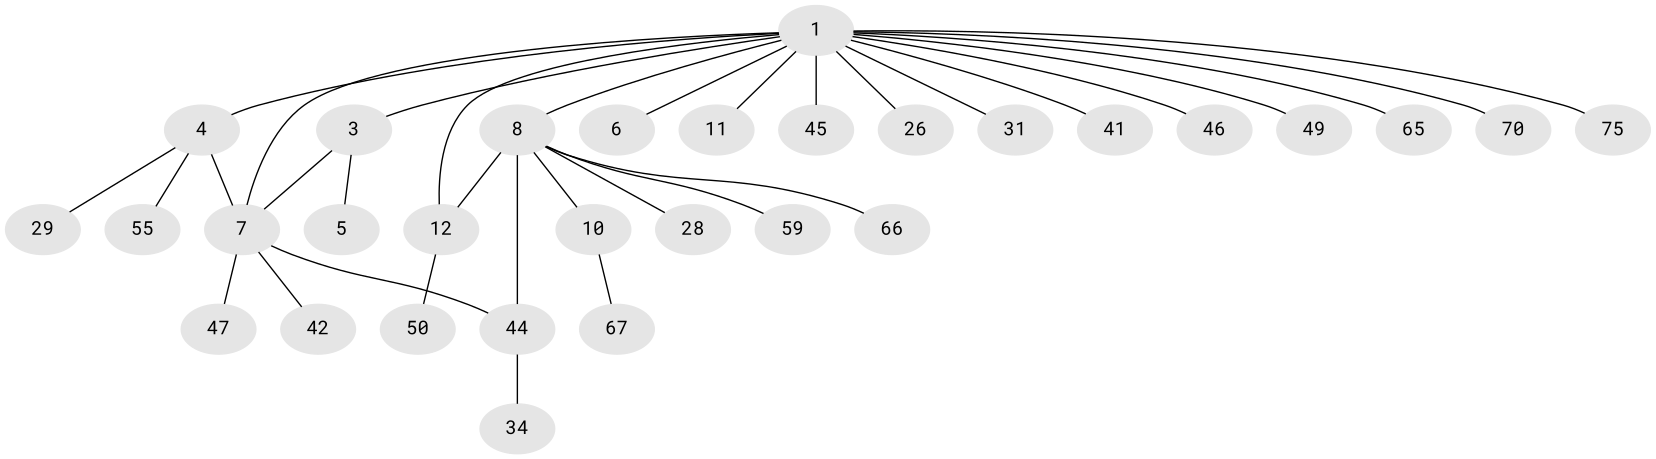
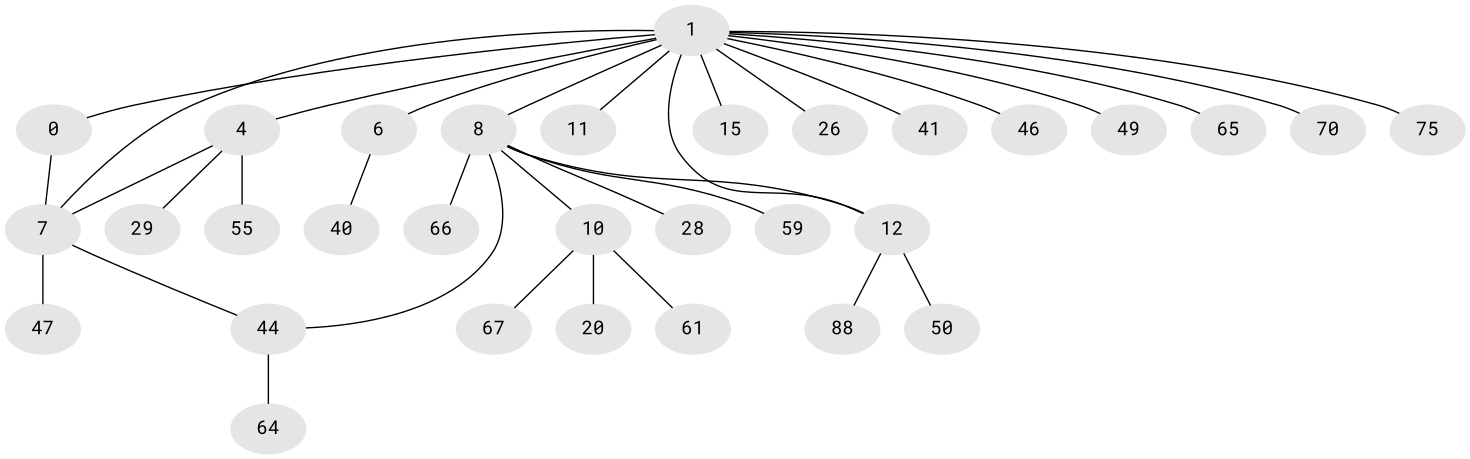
(354, 130) -> (54, 130)
(816, 130) -> (730, 130)
(1015, 130) -> none
(342, 230) -> none
none -> (342, 230)
(318, 329) -> none
none -> (593, 329)
none -> (693, 329)
none -> (842, 329)
(517, 429) -> (268, 429)
